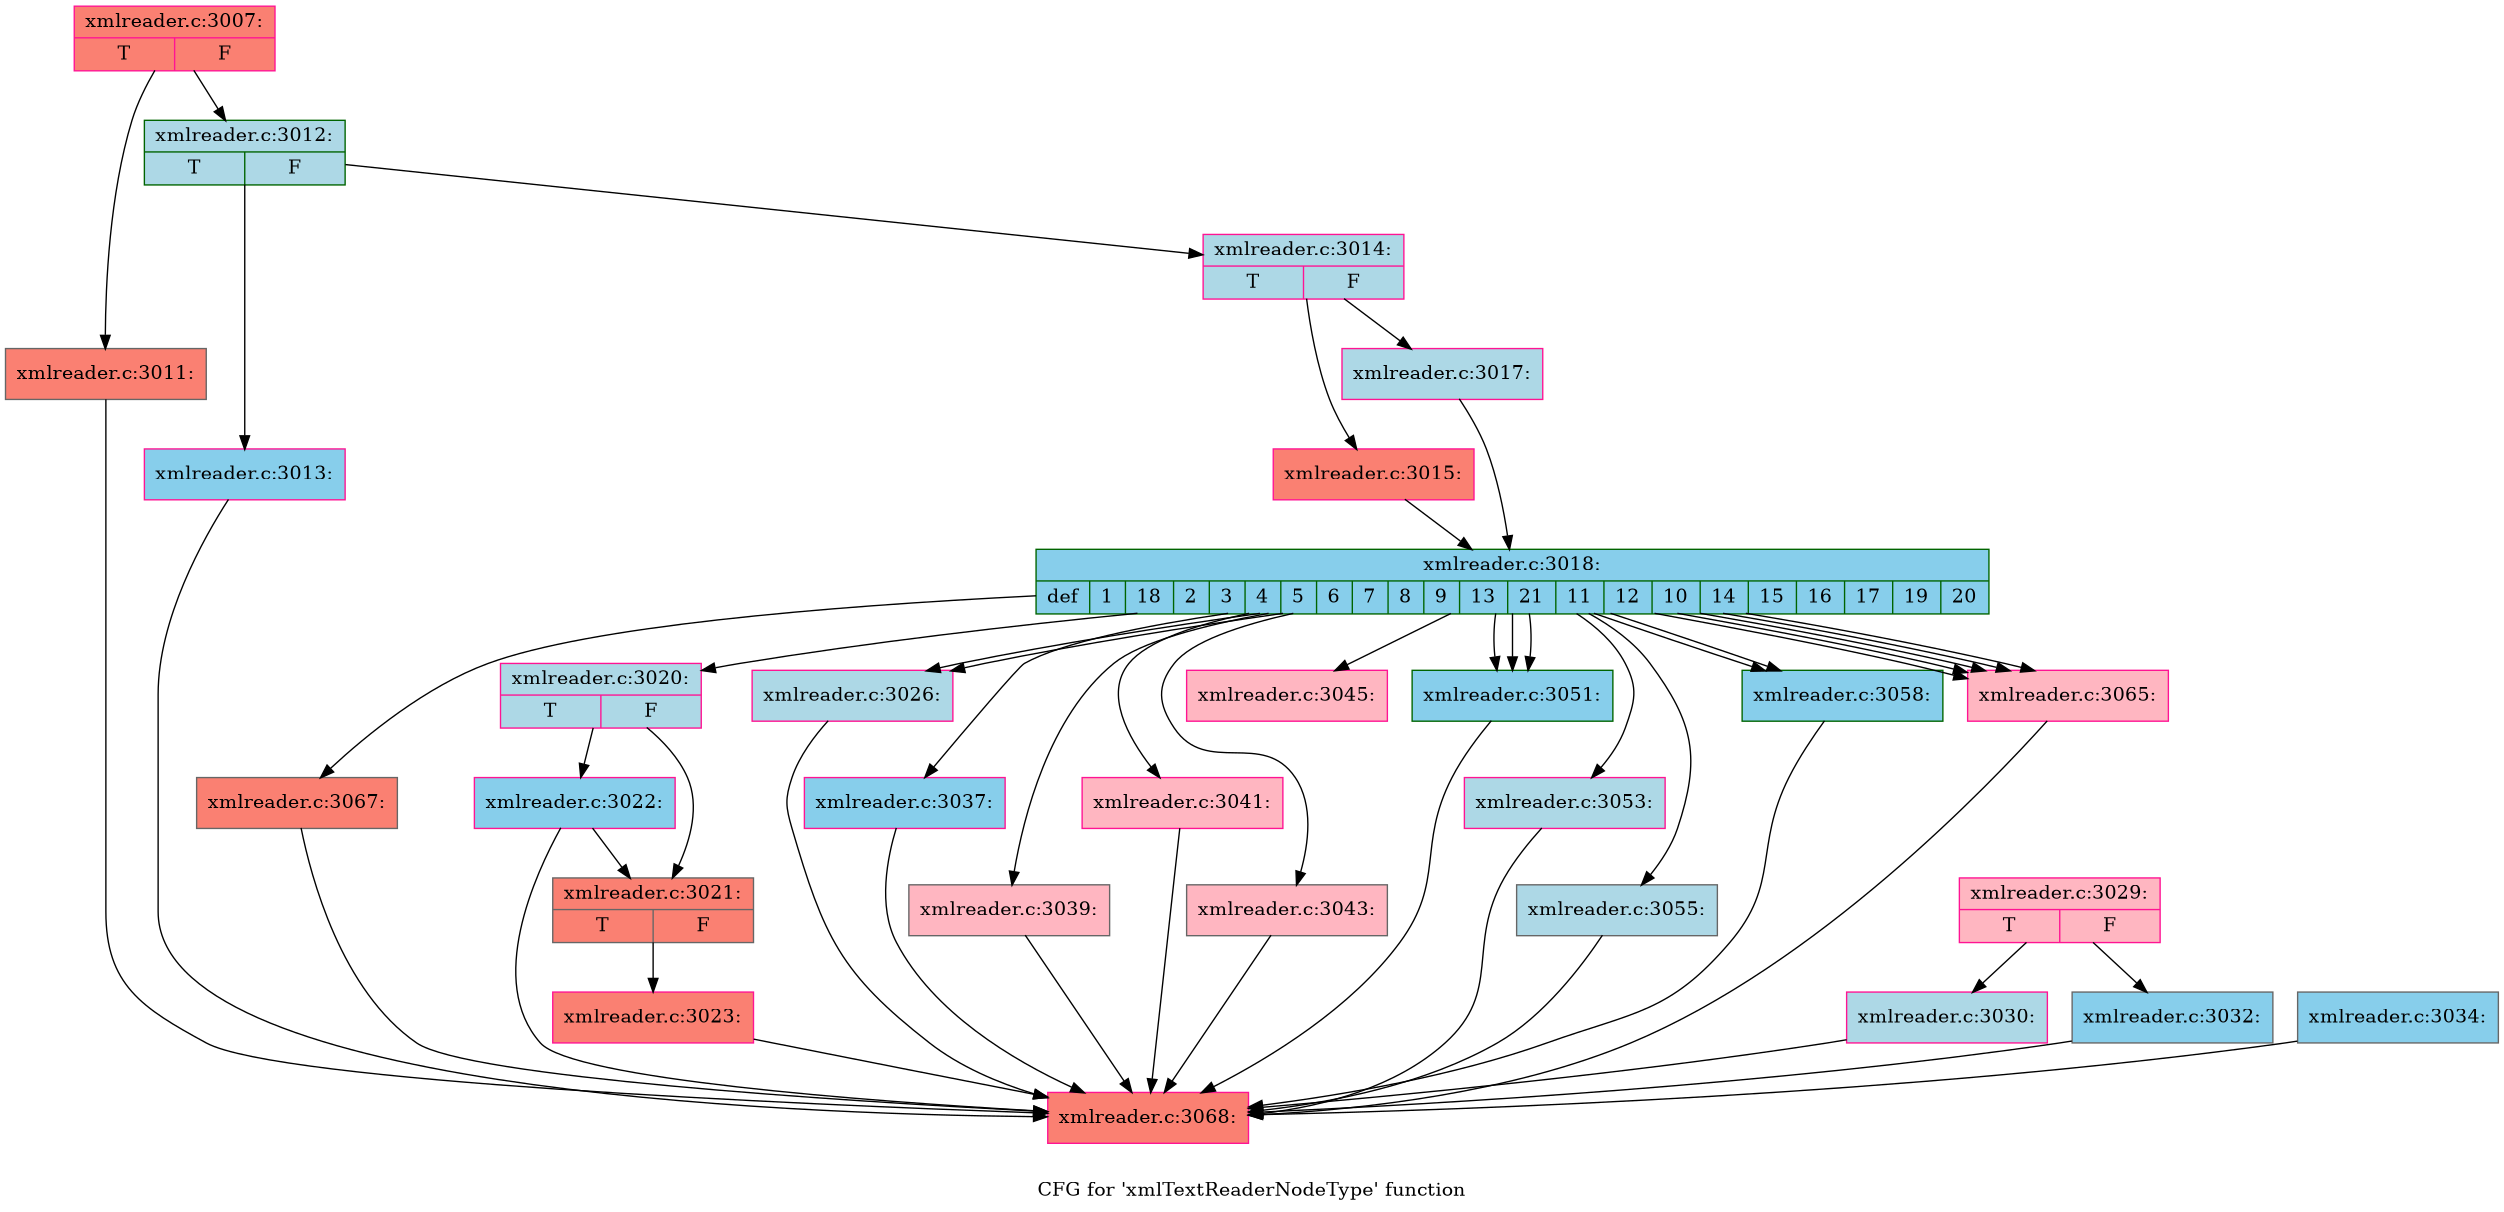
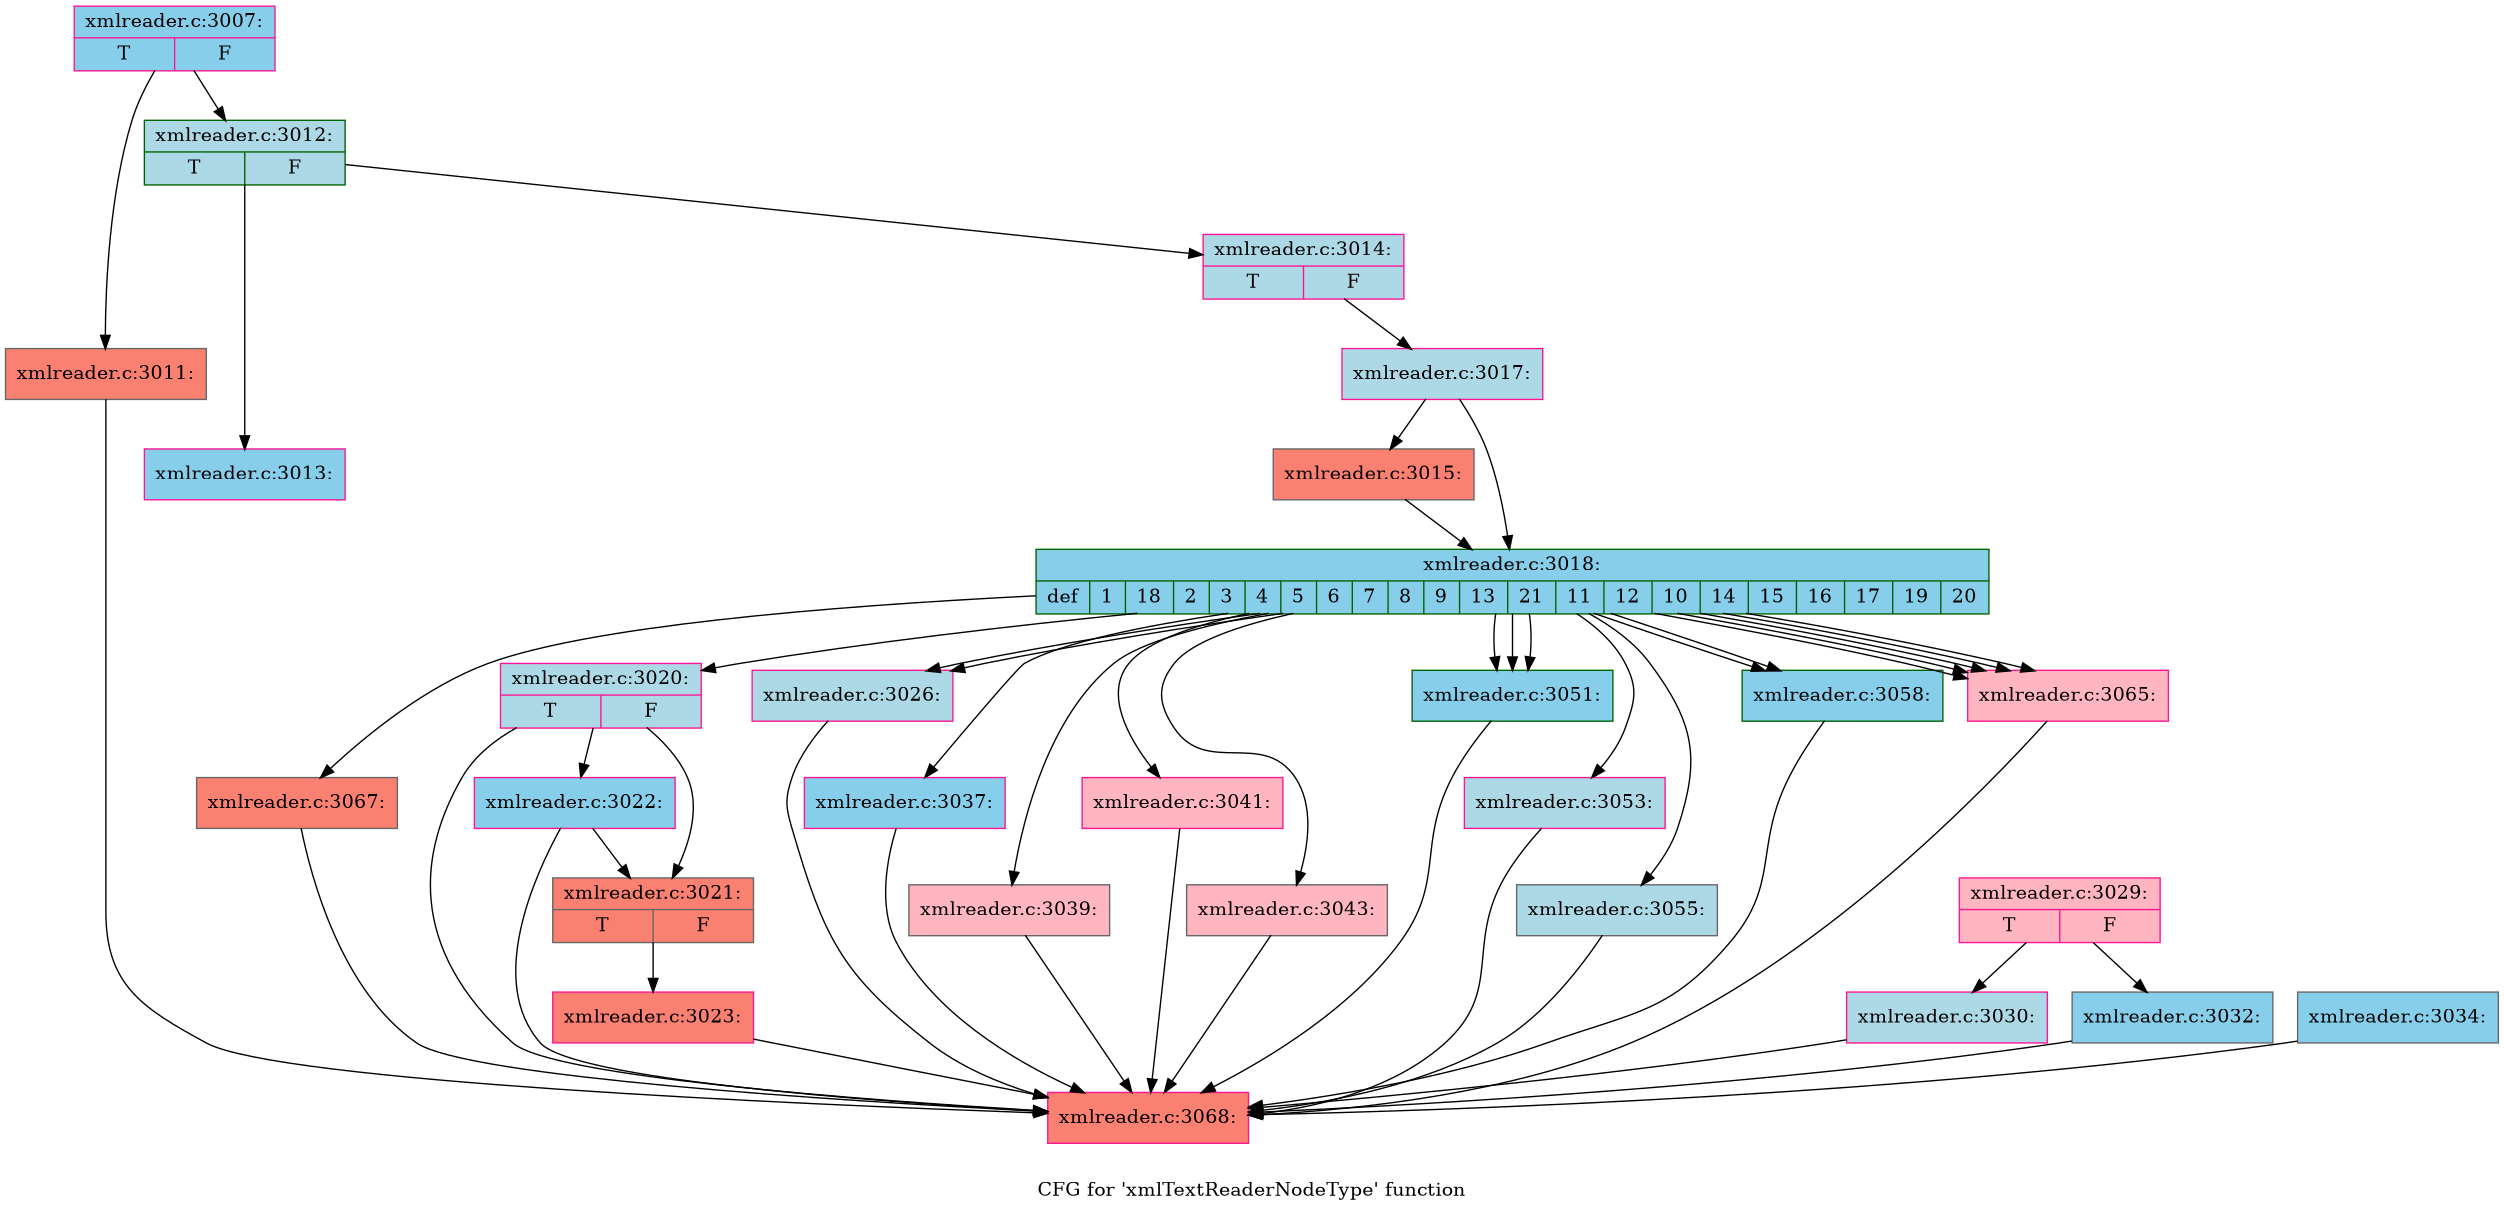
(175, 38) -> (175, 38)
(1320, 371) -> (1412, 419)
(1374, 474) -> (1374, 474)
(1287, 696) -> none
(356, 1050) -> (542, 1056)
